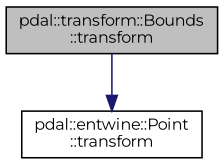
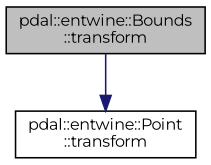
(112, 30) -> (106, 30)
